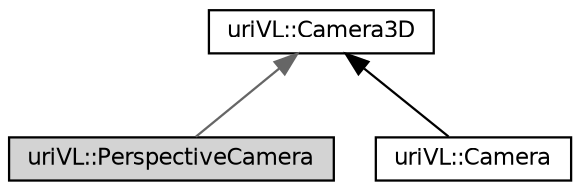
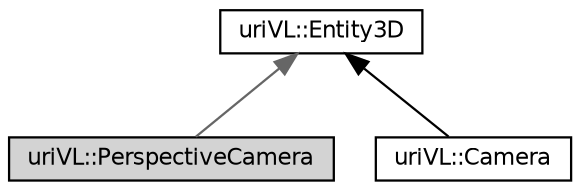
(321, 32) -> (321, 32)
